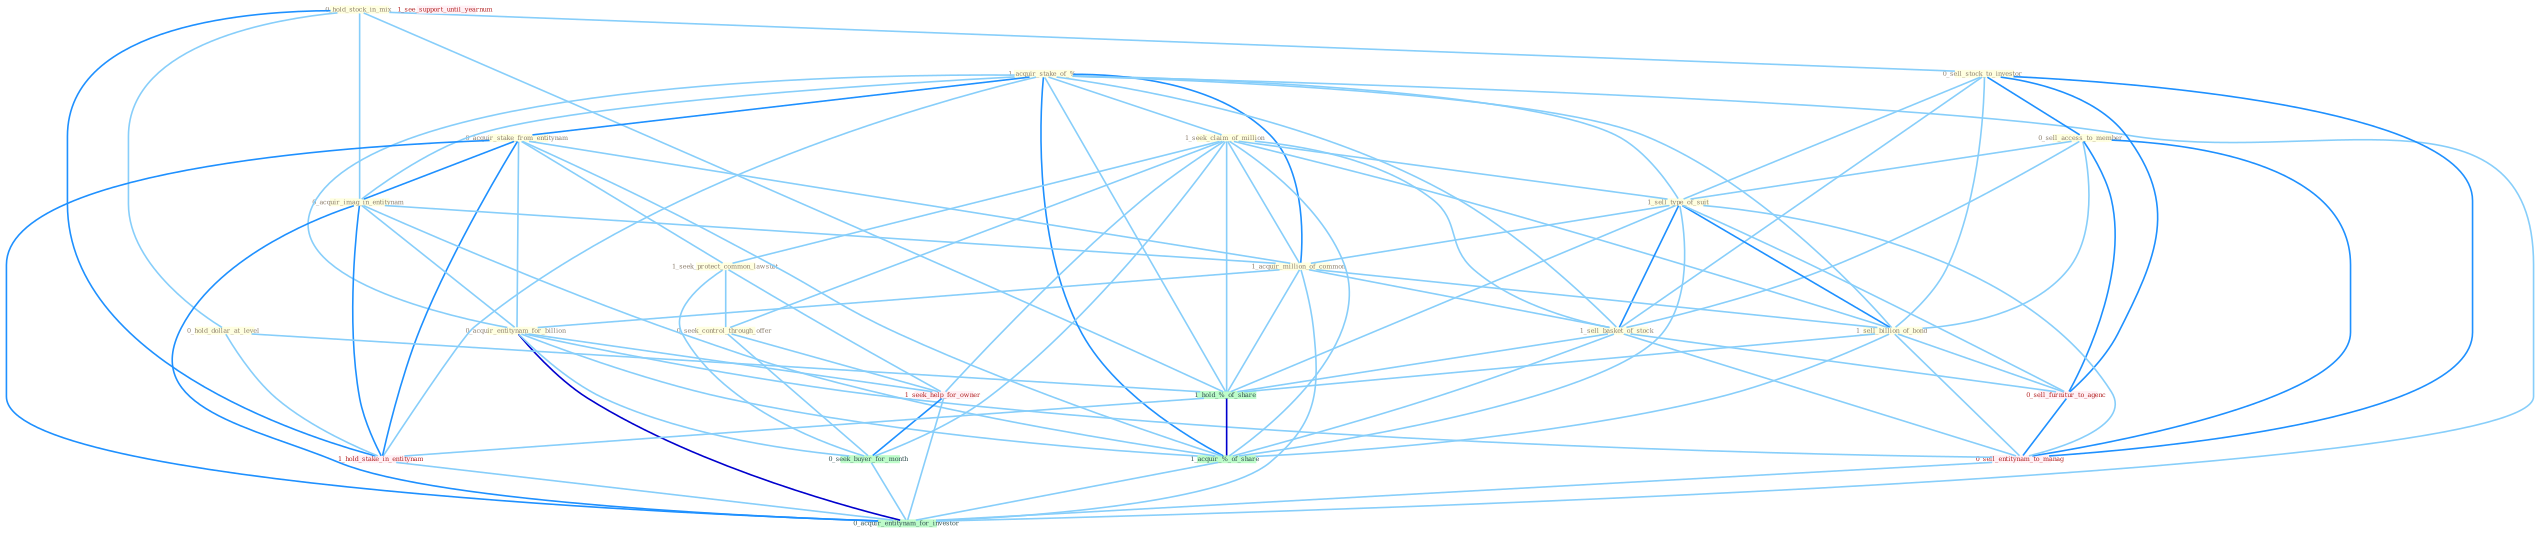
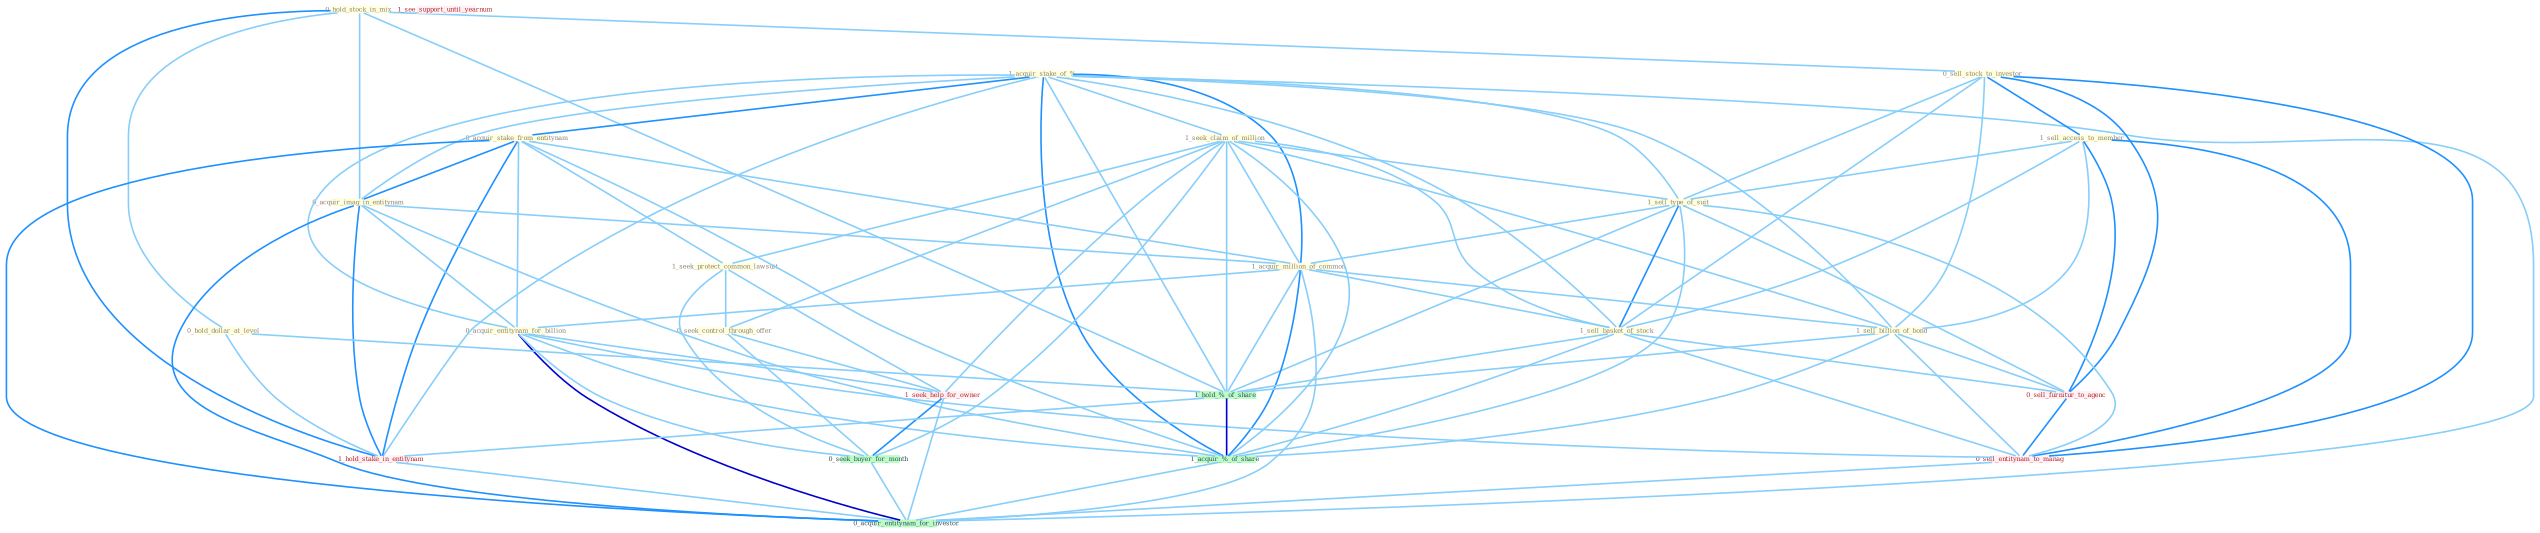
(2082, 138) -> (2082, 138)
(1786, 266) -> none
none -> (1285, 355)
